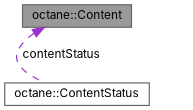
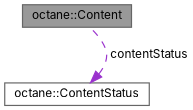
(18, 62) -> (106, 49)
